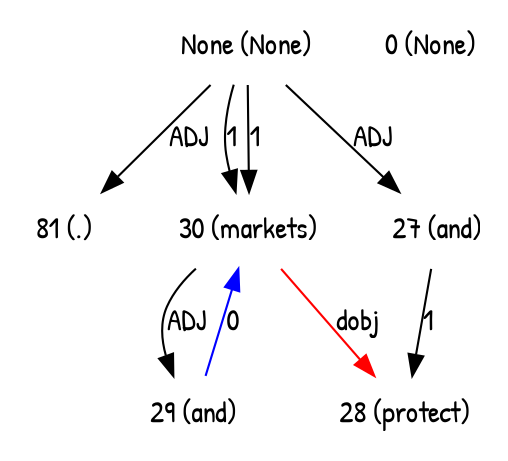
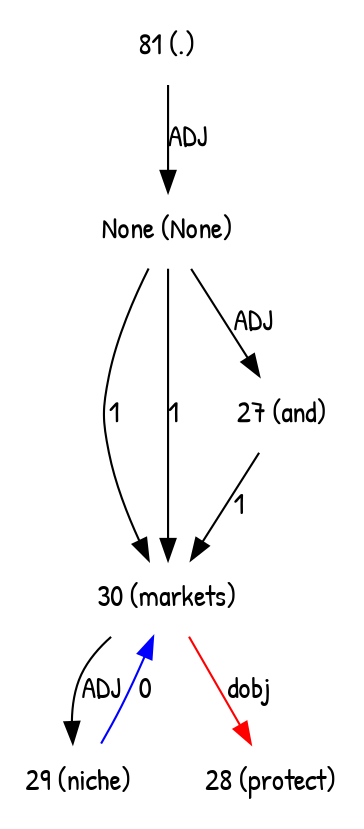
(431, 47) -> none
(164, 131) -> (168, 128)
(424, 312) -> (231, 497)
(194, 414) -> (79, 782)
